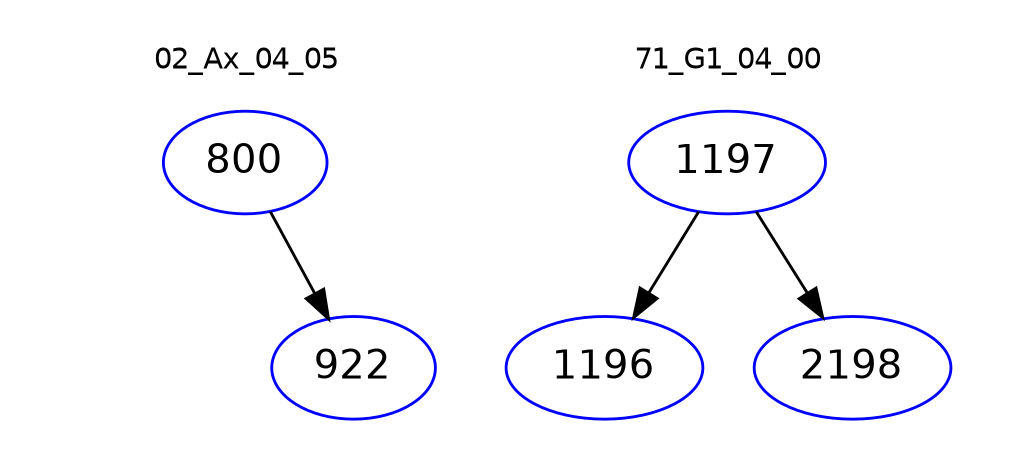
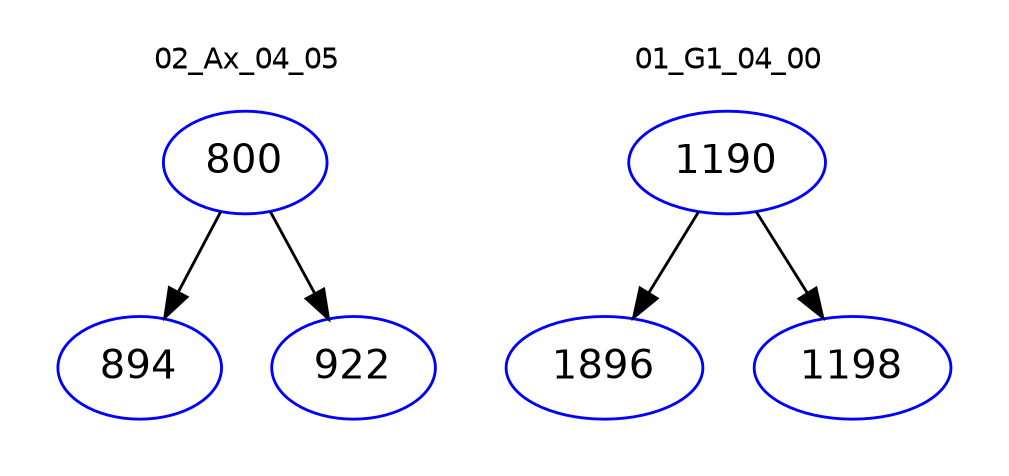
(729, 61) -> (729, 61)
(727, 163) -> (727, 163)
none -> (140, 368)
(604, 368) -> (604, 368)
(853, 368) -> (853, 368)
